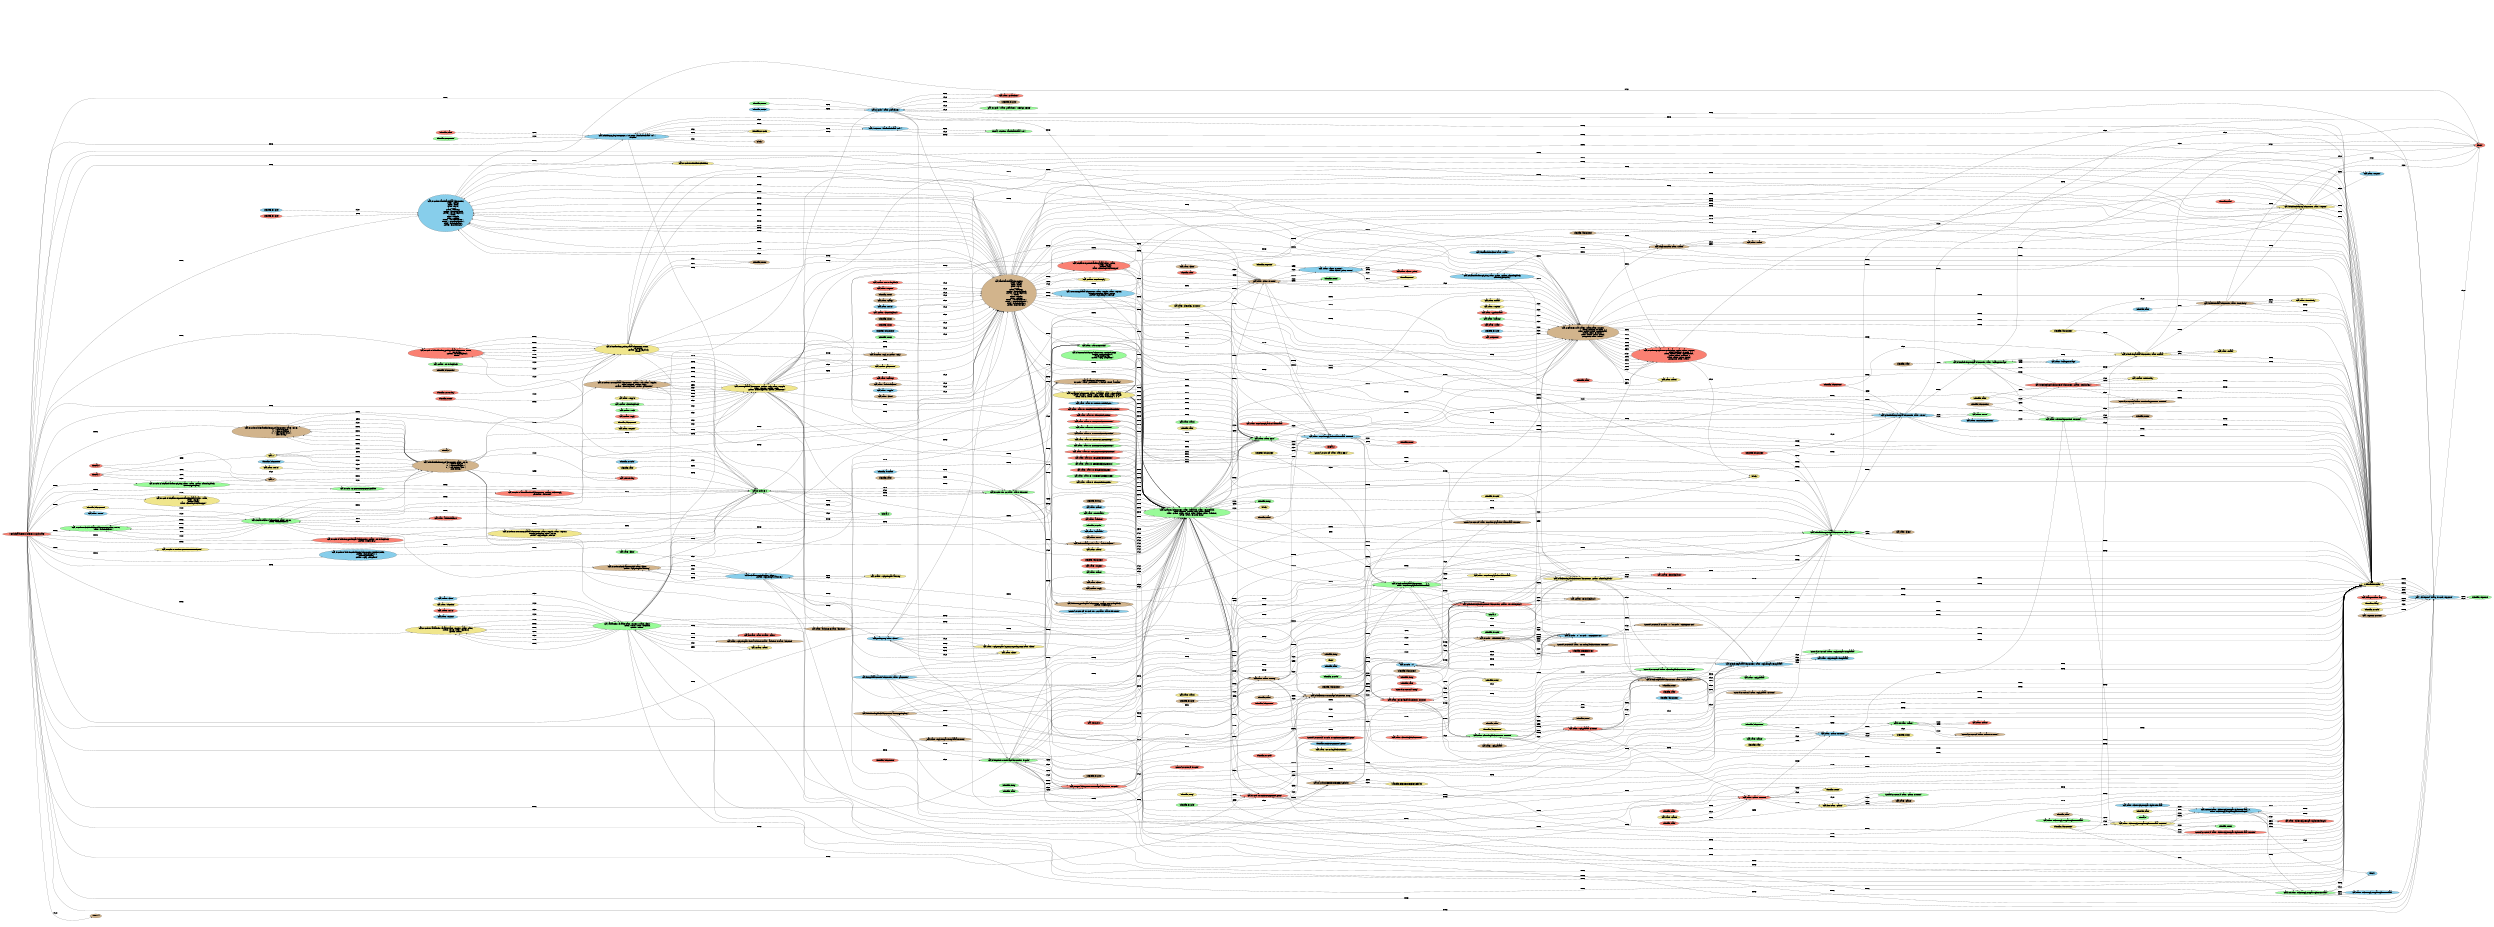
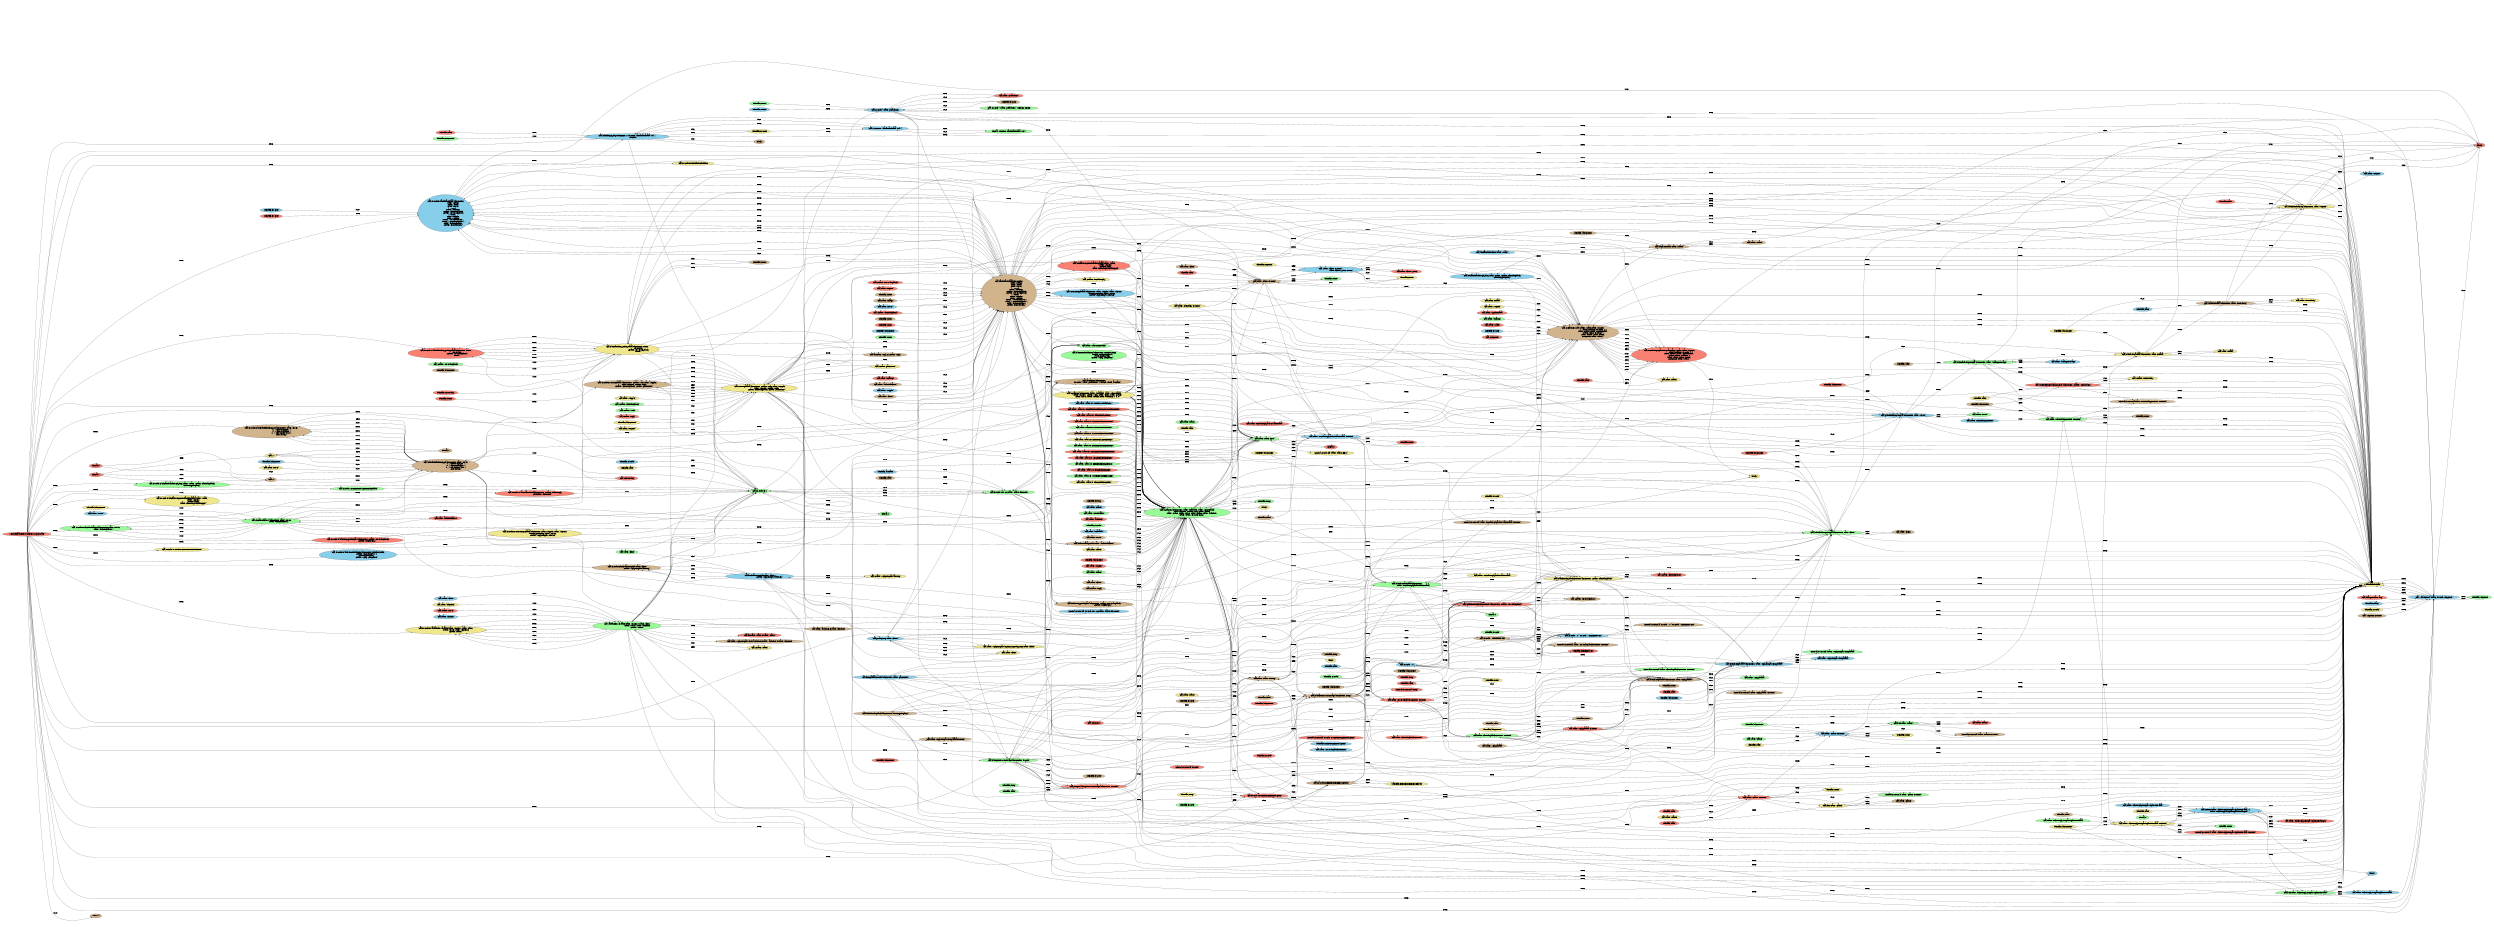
(258, 98) -> none
(358, 489) -> (358, 489)
(2372, 604) -> (2372, 604)
(1331, 750) -> (1331, 750)
